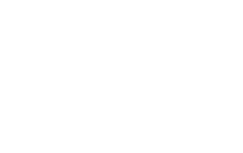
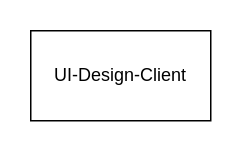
none -> (121, 76)
